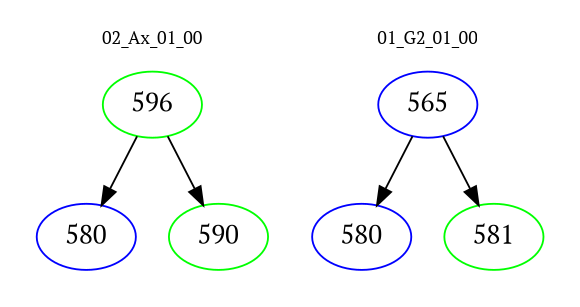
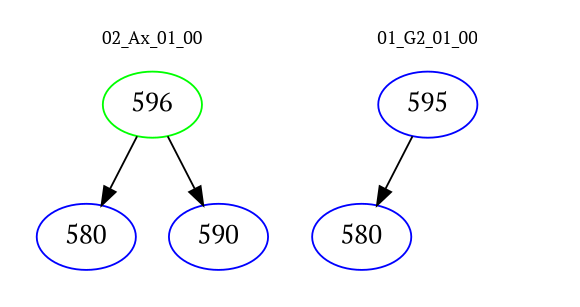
(428, 105) -> (428, 105)
(218, 237) -> (218, 237)
(494, 237) -> none
